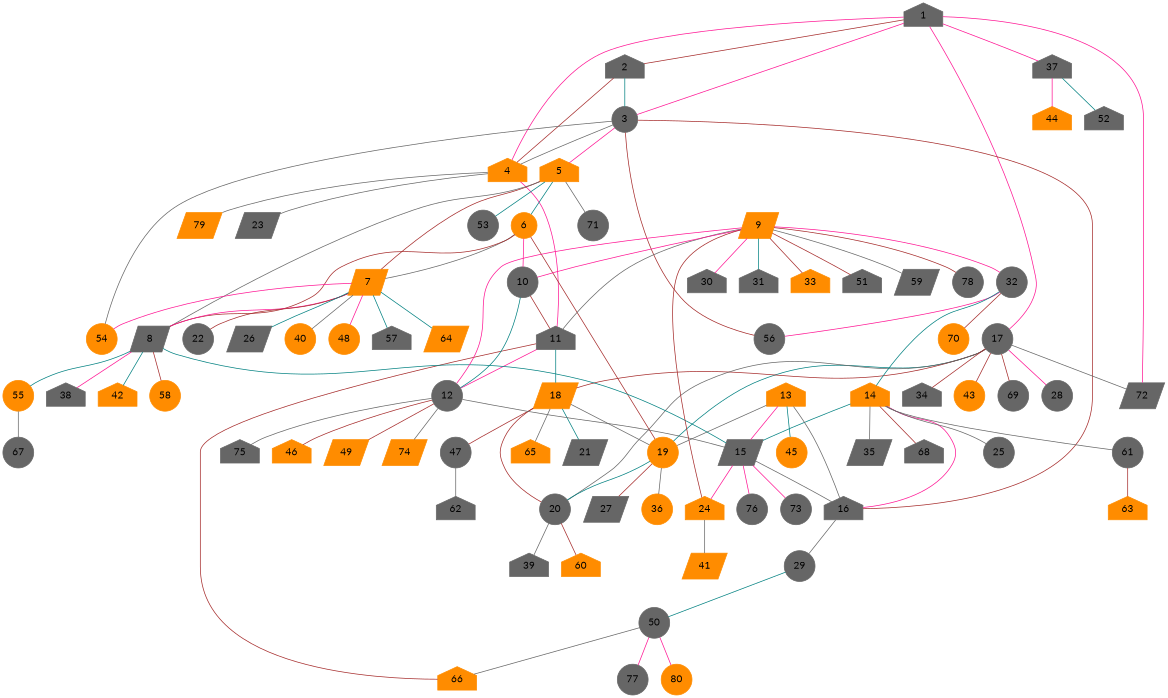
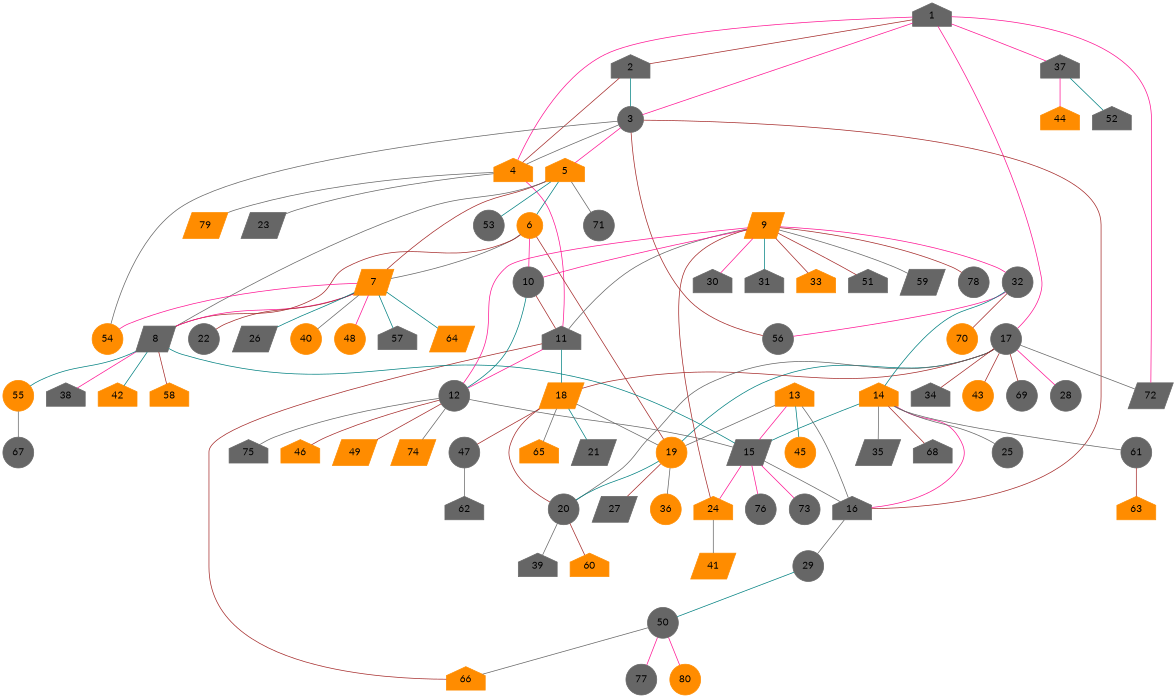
(165, 396) -> (169, 396)
